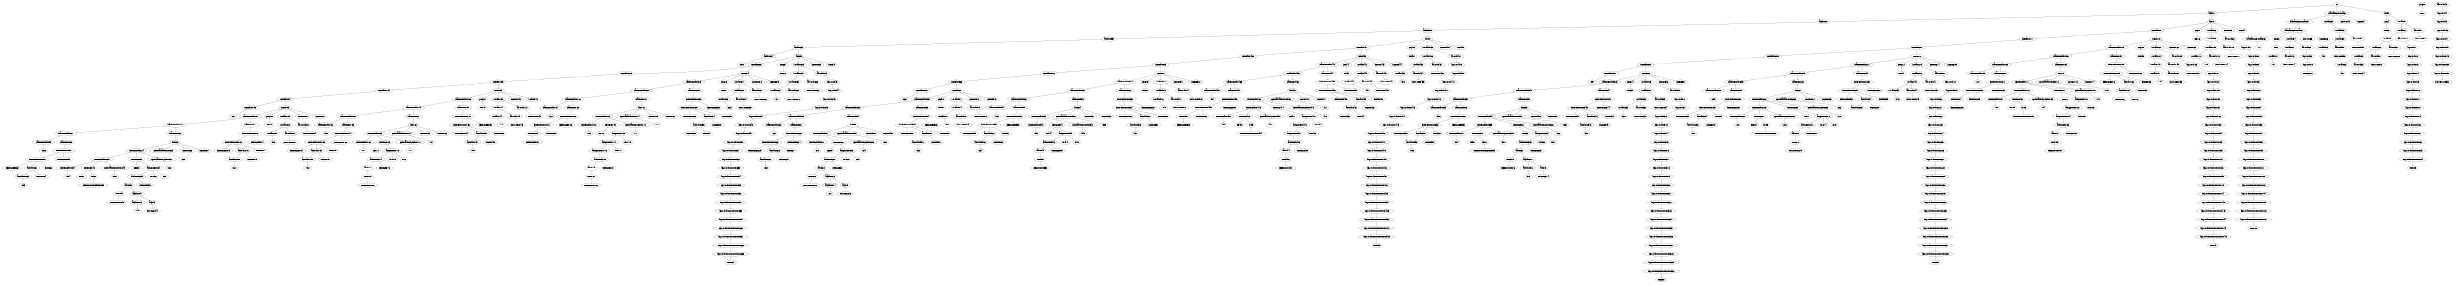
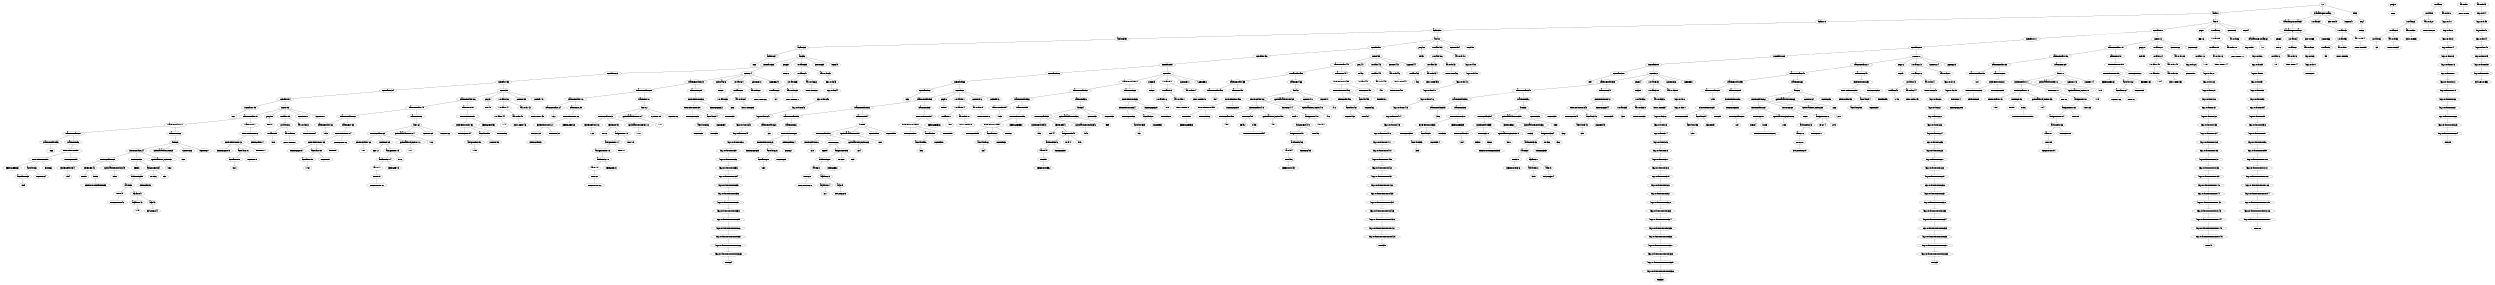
(2401, 22) -> none
(2193, 73) -> (2190, 73)
(724, 82) -> (721, 82)
(472, 142) -> (474, 142)
(393, 159) -> none
